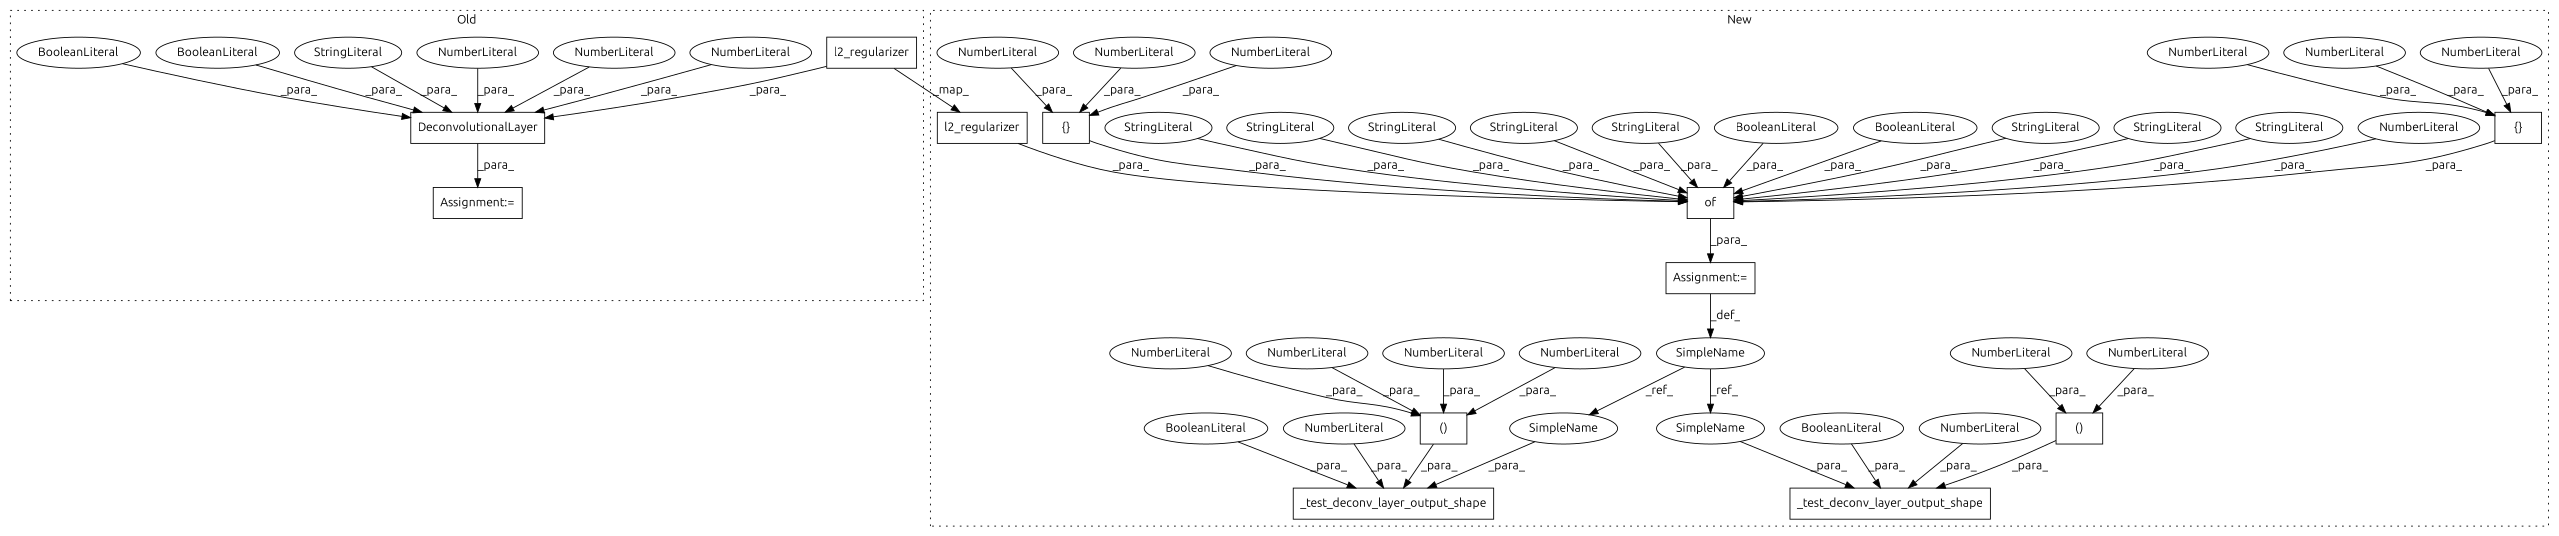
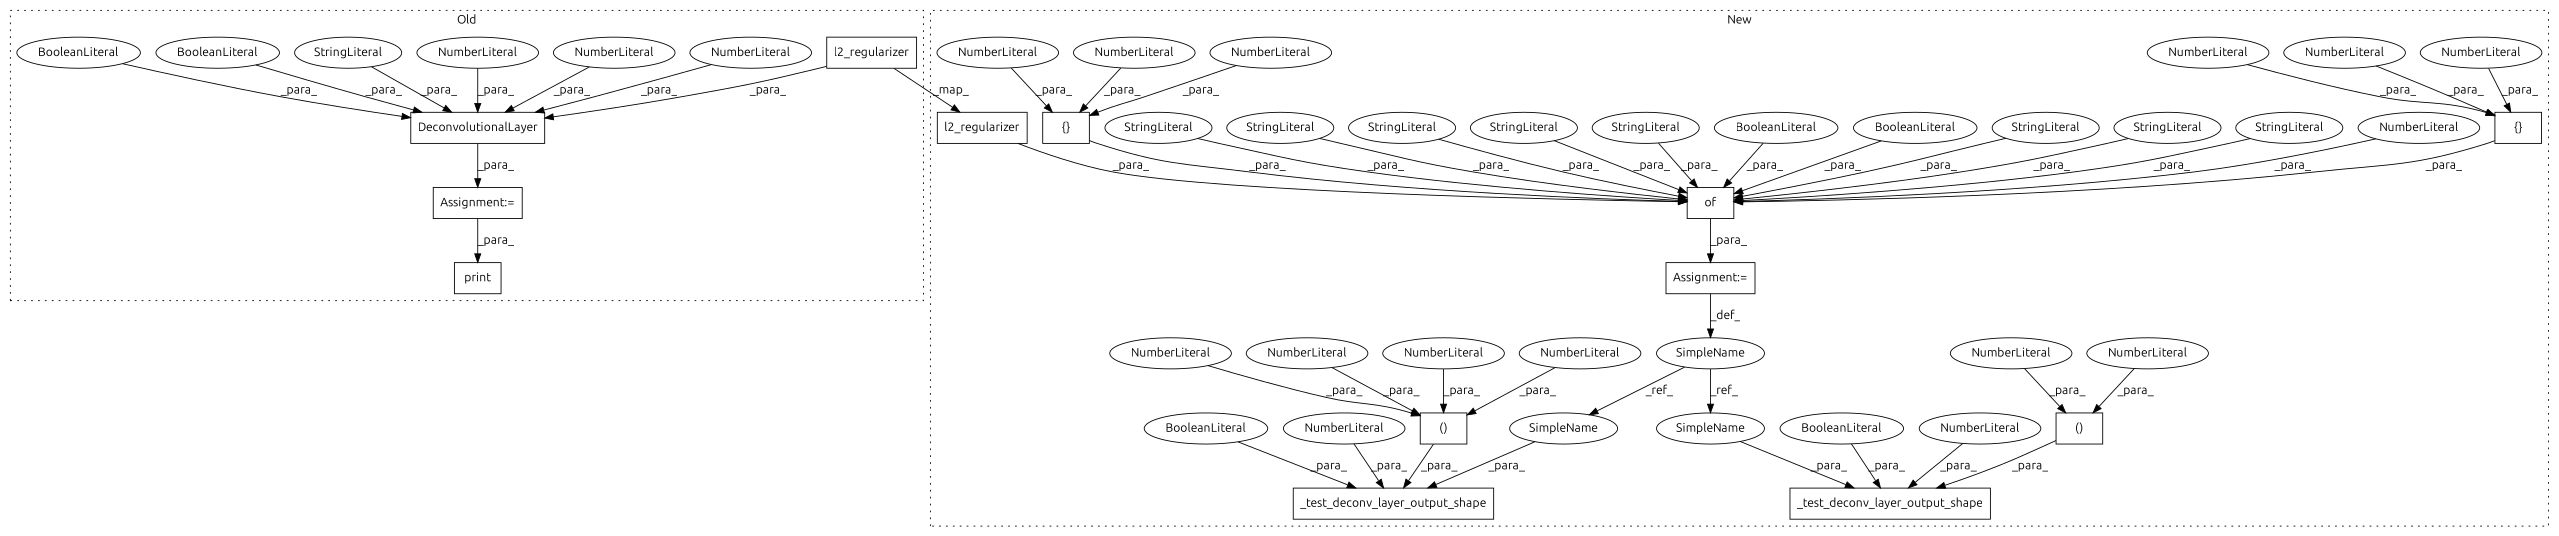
none -> (478, 278)
